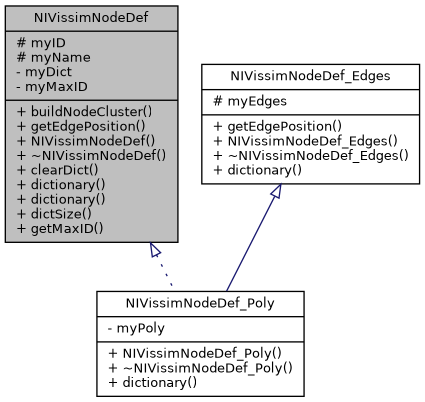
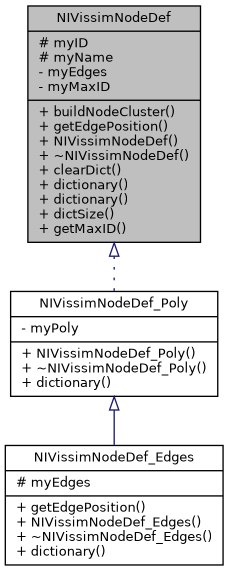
(44, 72) -> (73, 72)
(251, 244) -> (114, 427)
